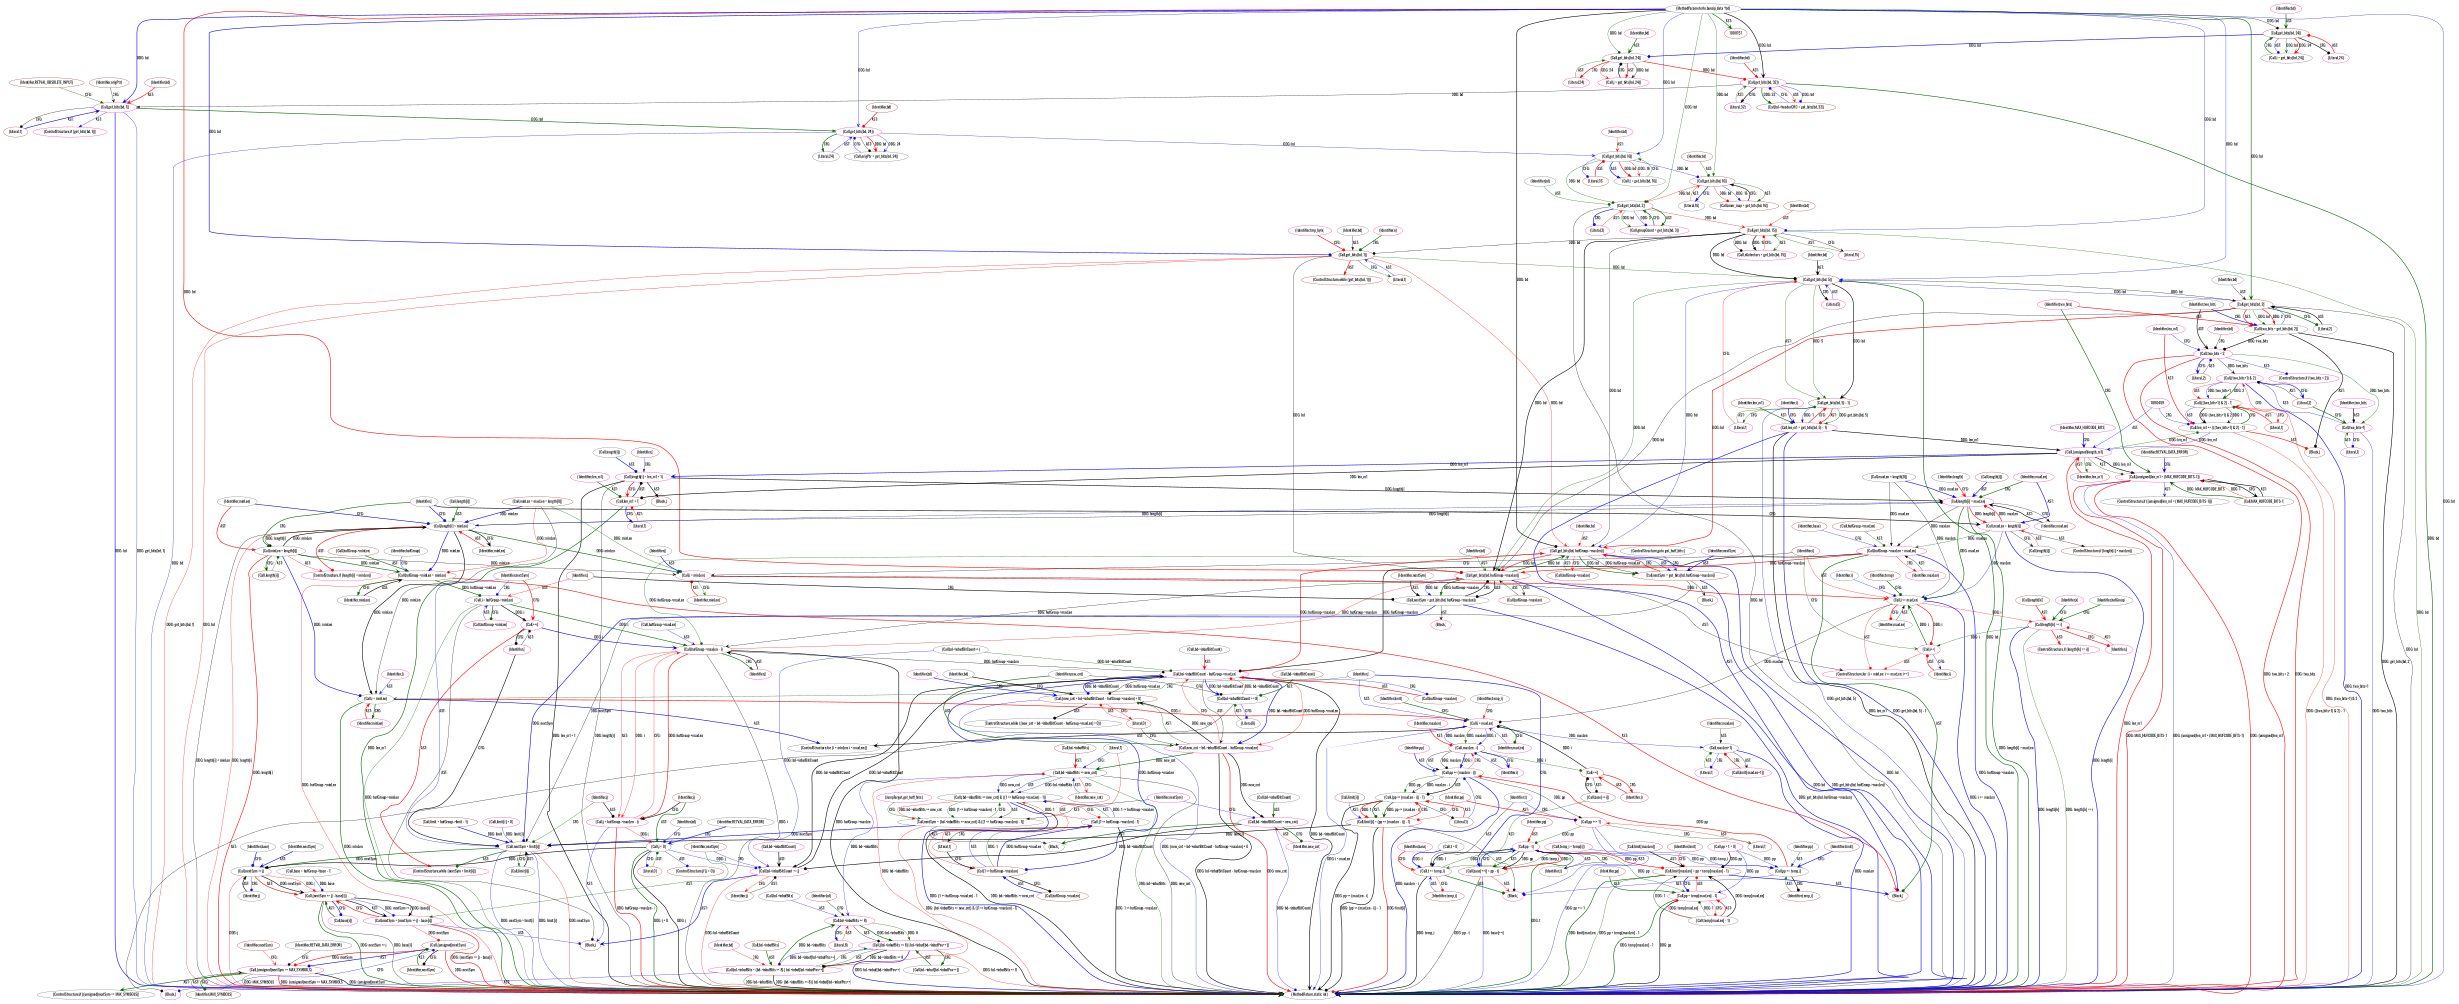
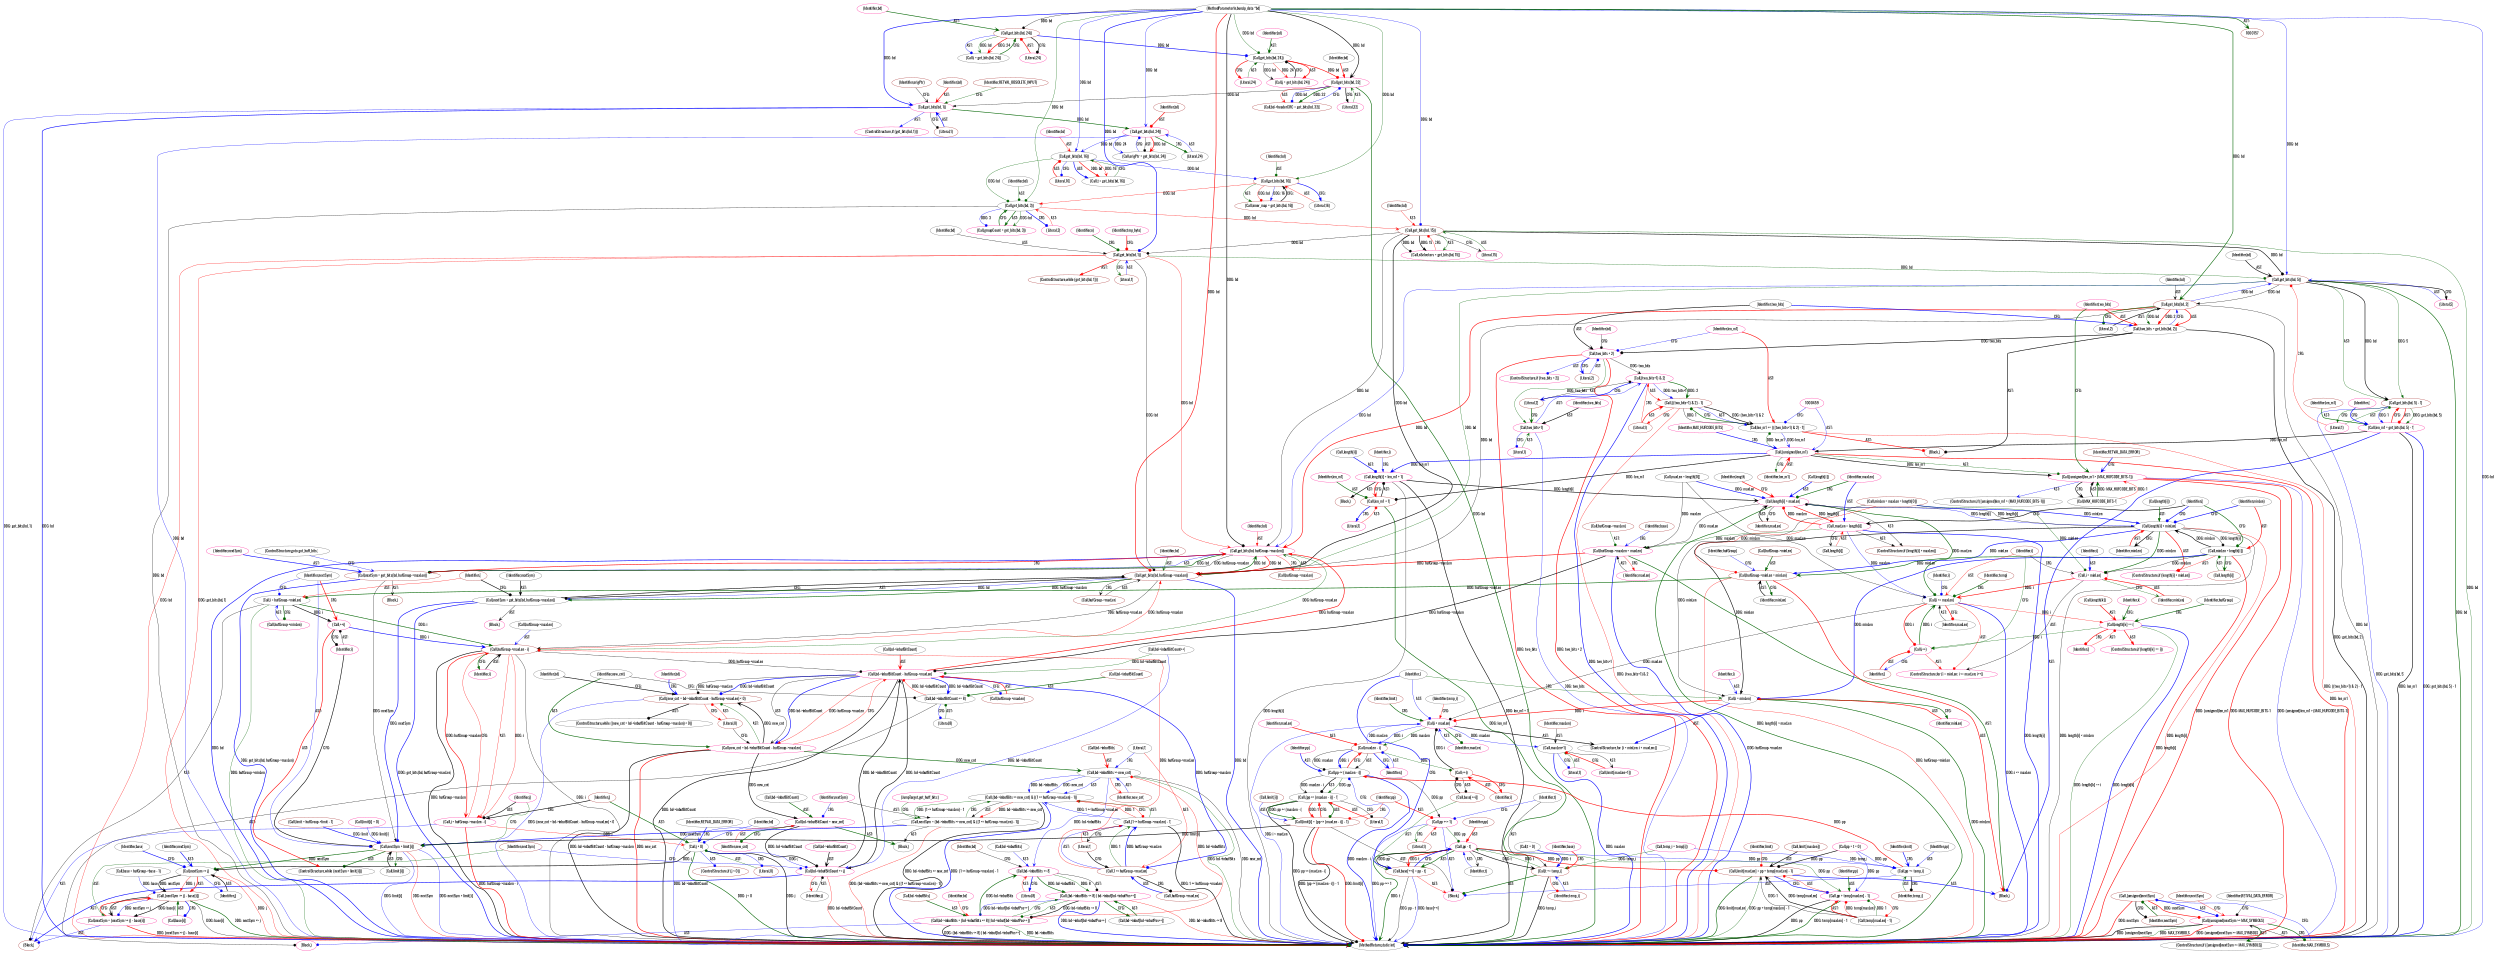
(2084, 452) -> (1791, 452)
none -> (1858, 515)
none -> (1007, 657)
(1474, 763) -> (1352, 760)
(445, 872) -> (330, 872)
(425, 933) -> none
